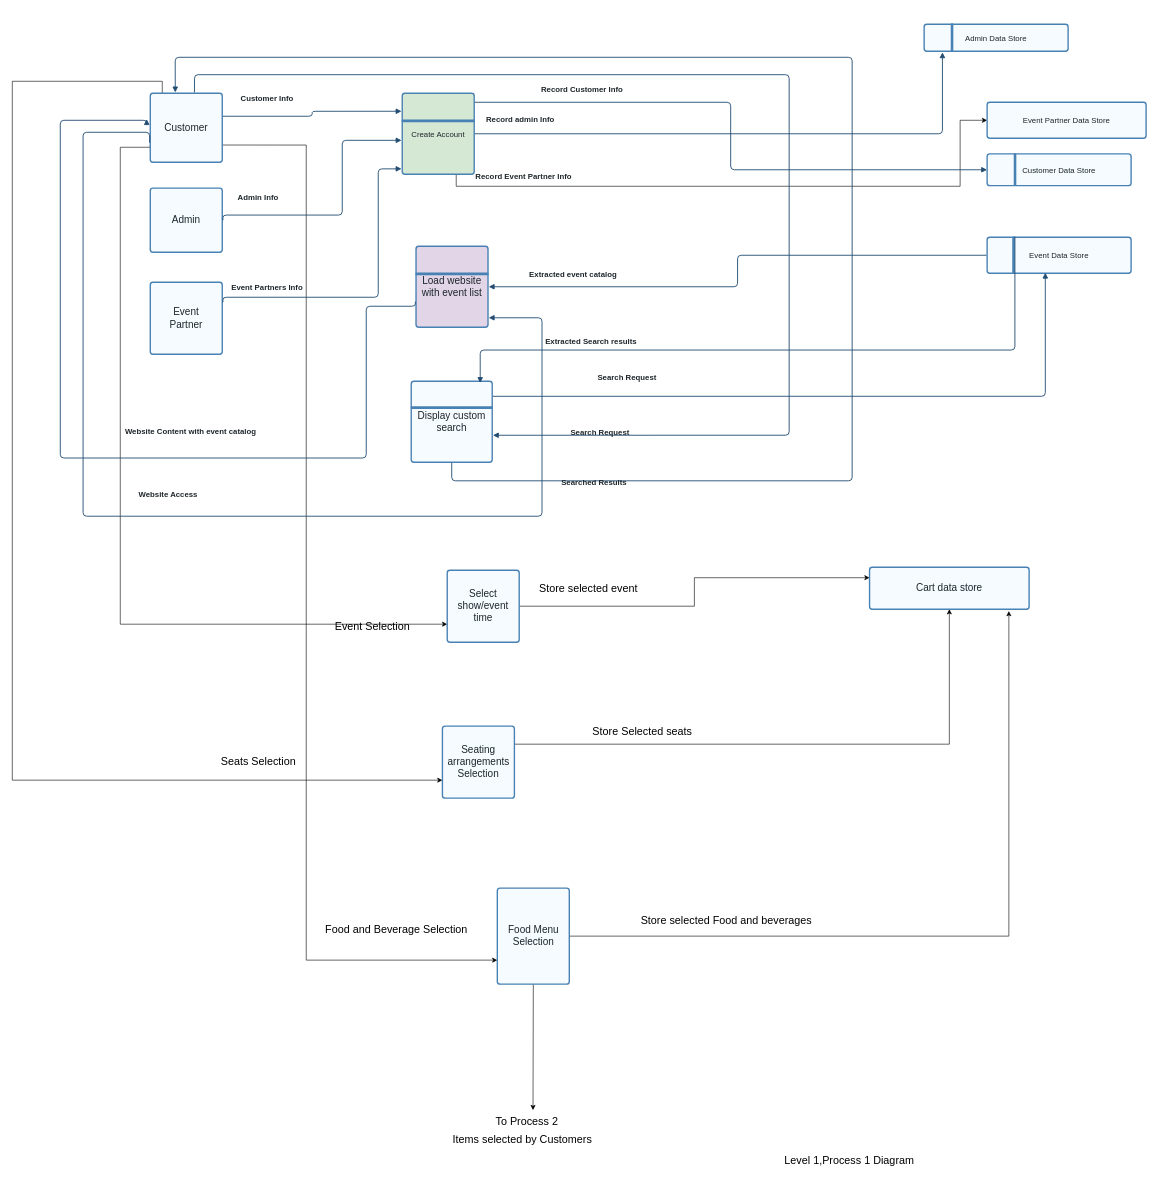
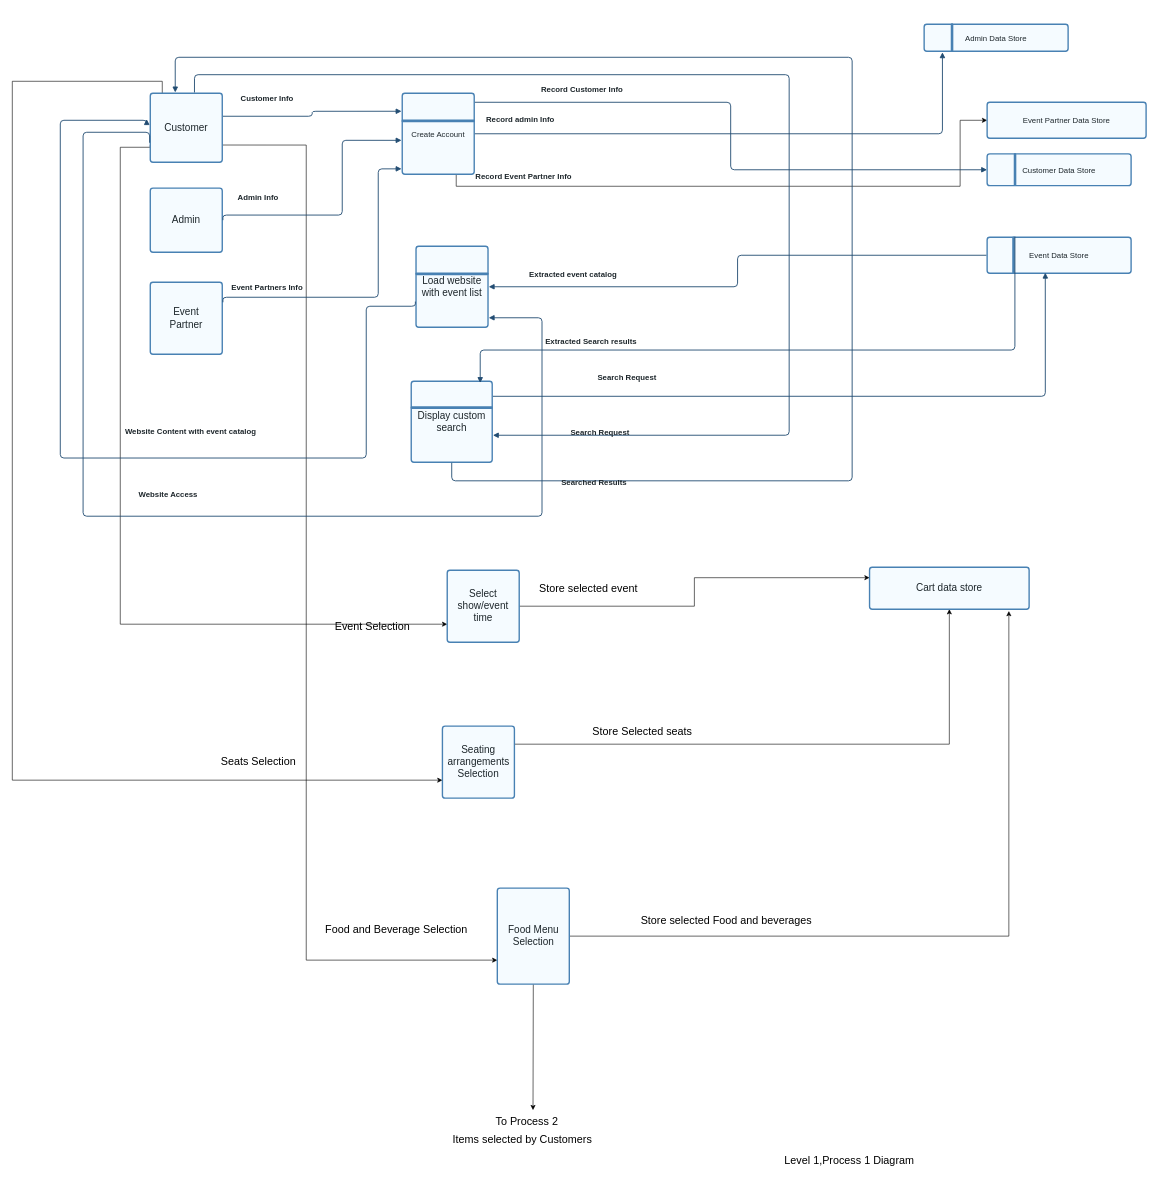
(438, 134) -> (438, 134)
(452, 287) -> (452, 287)
